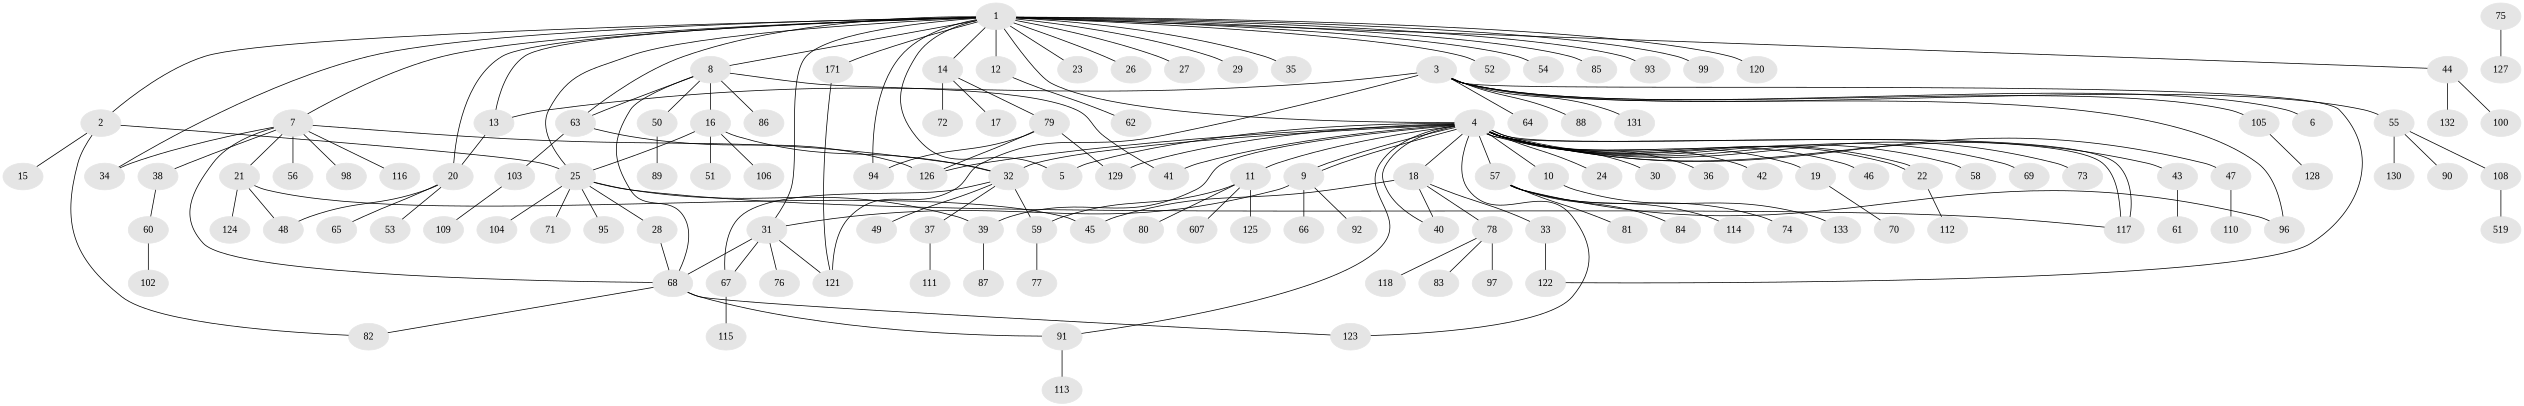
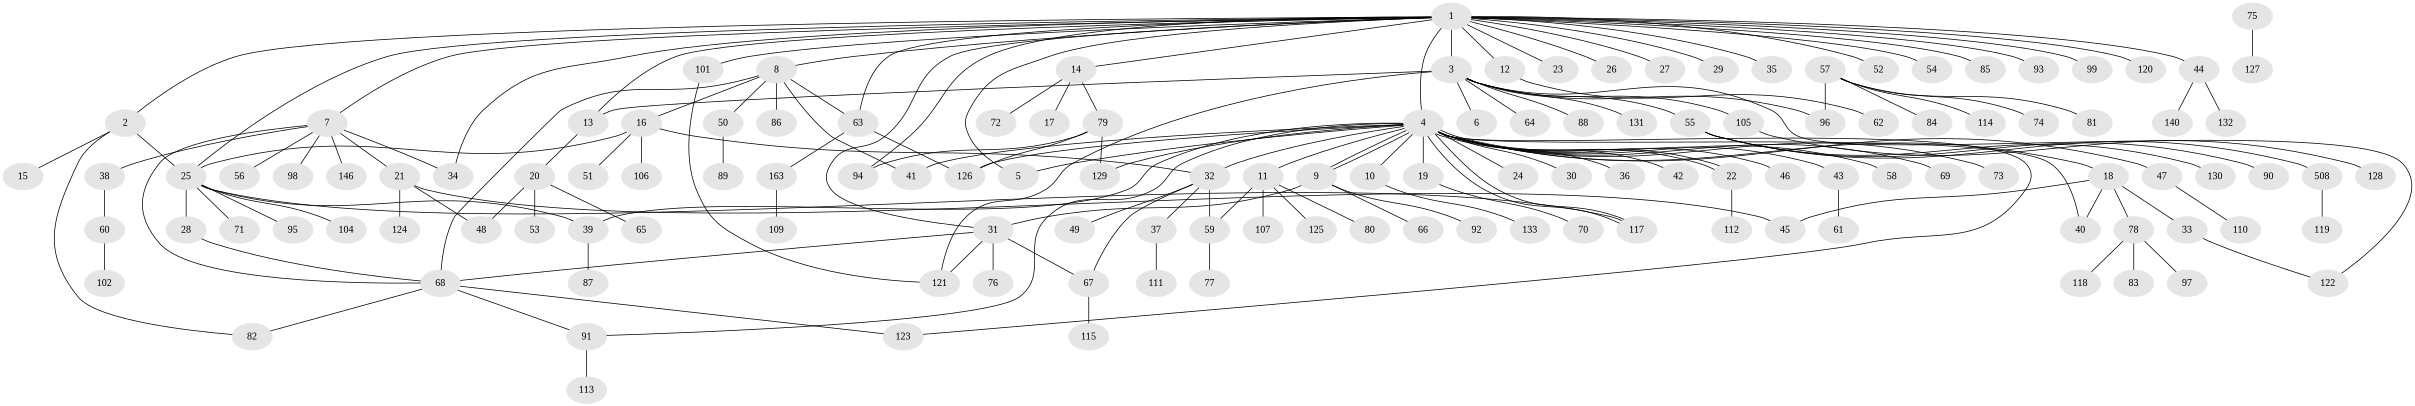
(529, 48) -> (1451, 43)
(833, 70) -> (703, 70)
(2501, 123) -> (2172, 123)
(635, 143) -> none
(1485, 150) -> none
(400, 177) -> (346, 177)
(515, 177) -> (777, 177)
(2501, 177) -> (2322, 177)
(1197, 230) -> (1263, 230)
(2501, 230) -> (2322, 230)
